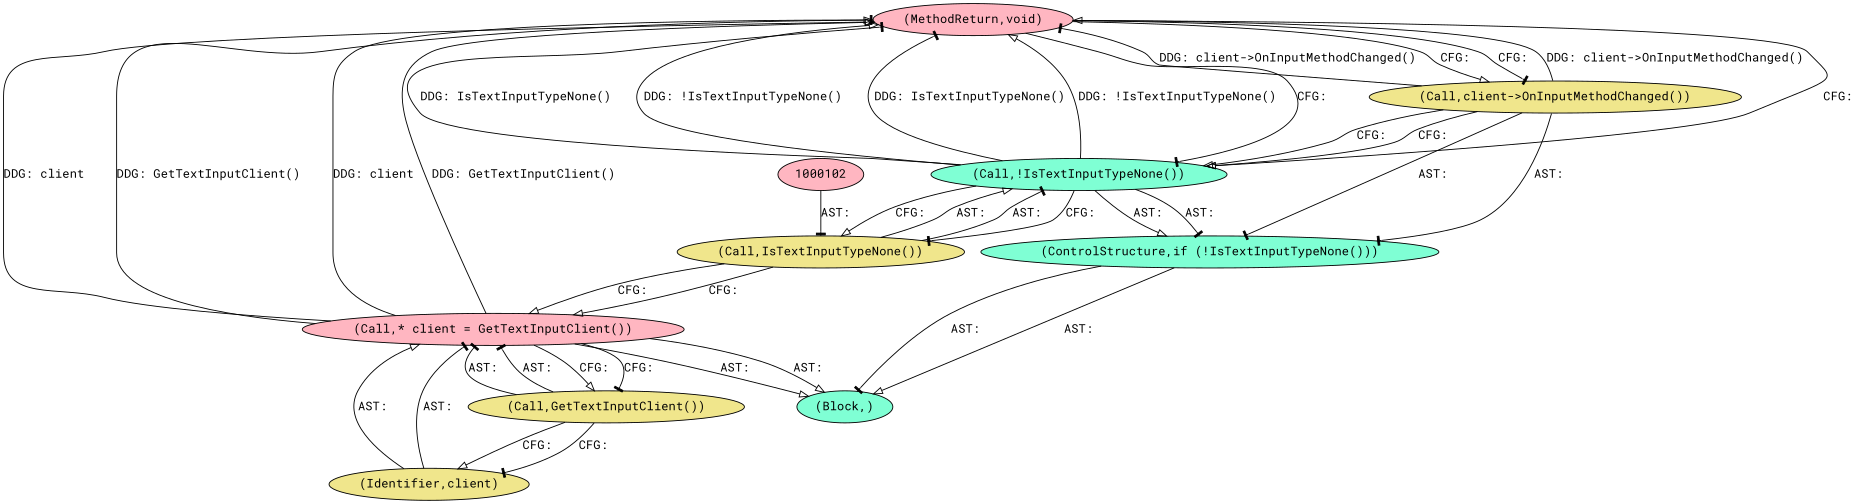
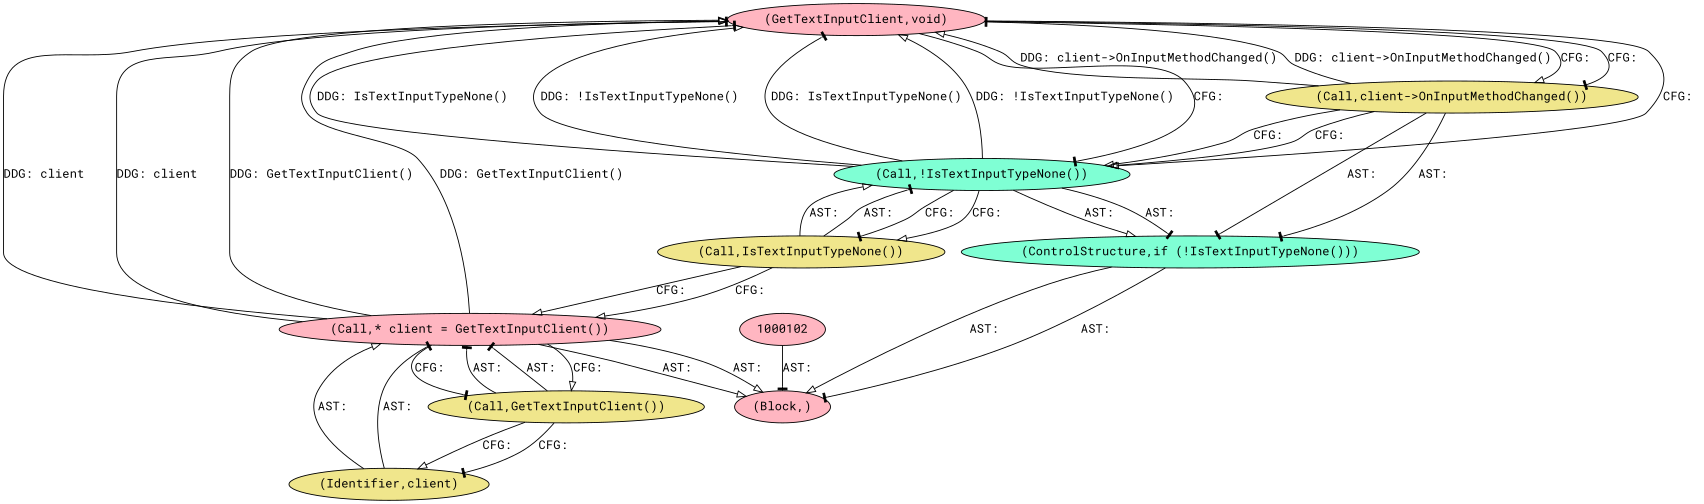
(973, 20) -> (856, 20)
(821, 211) -> (783, 366)
(845, 407) -> (783, 407)
